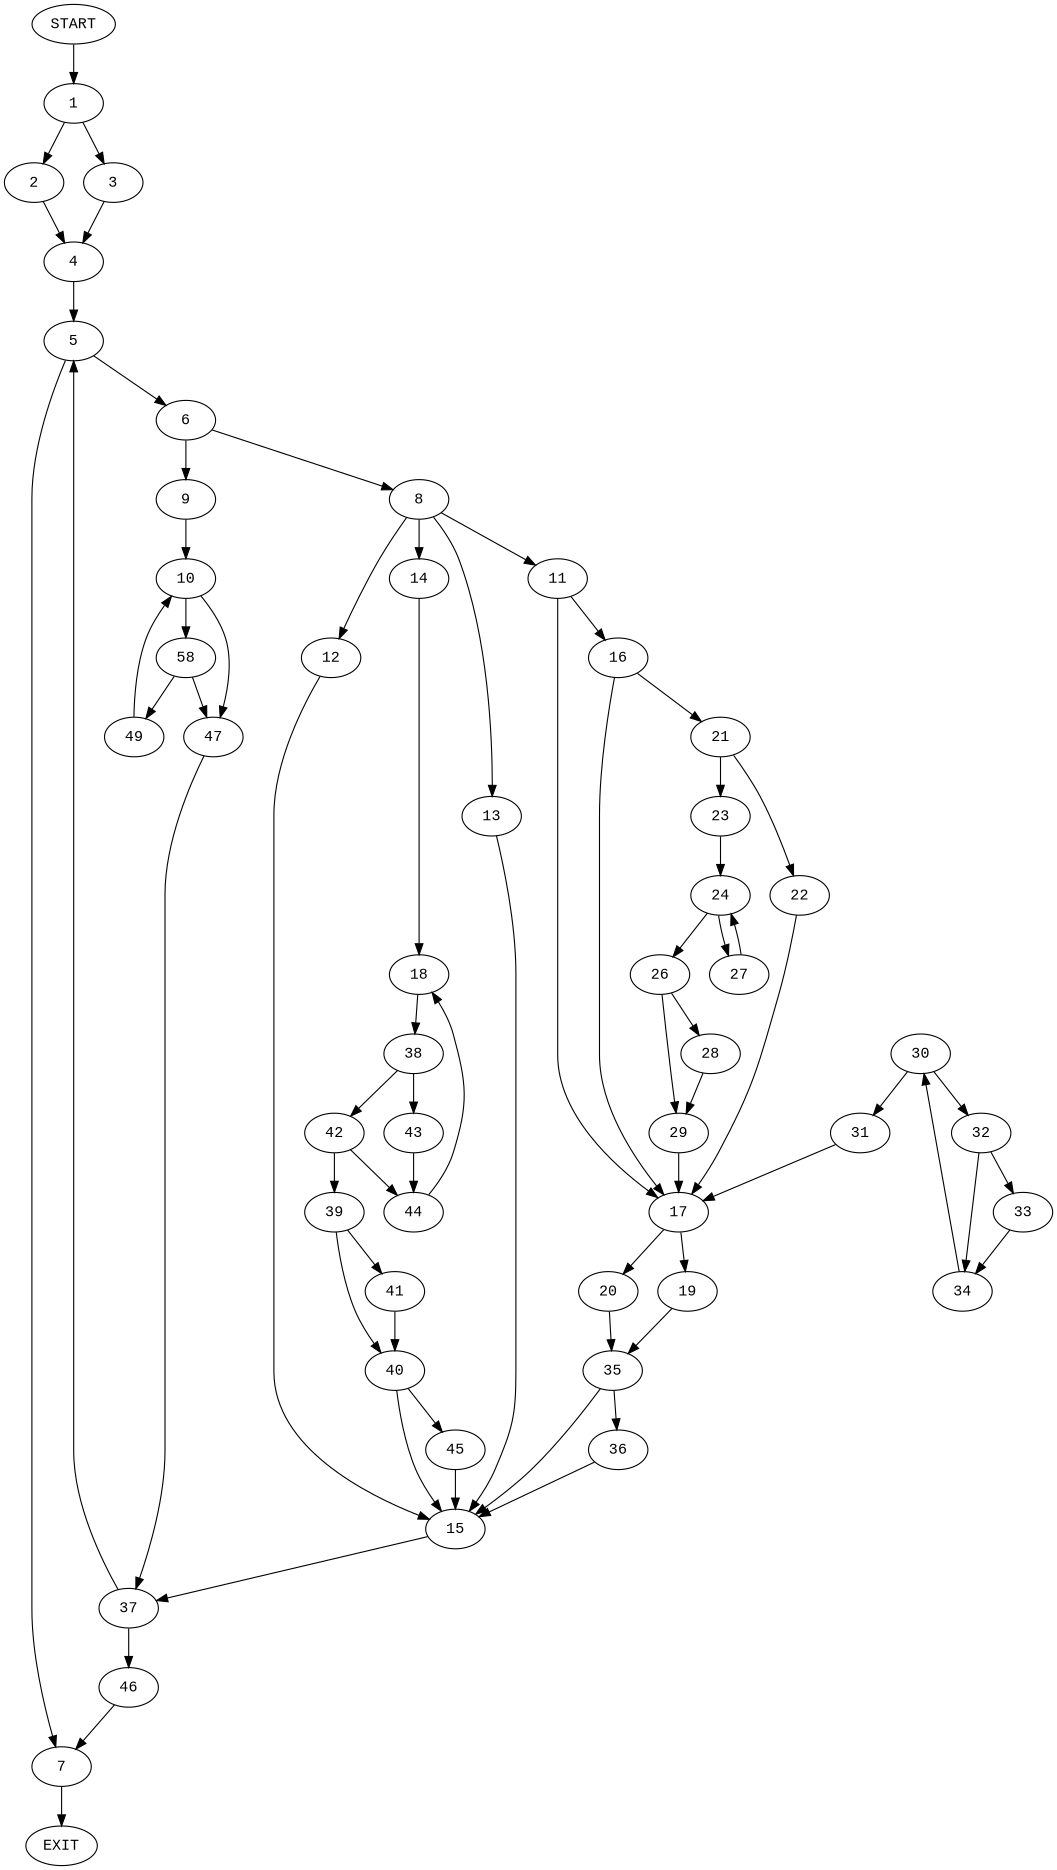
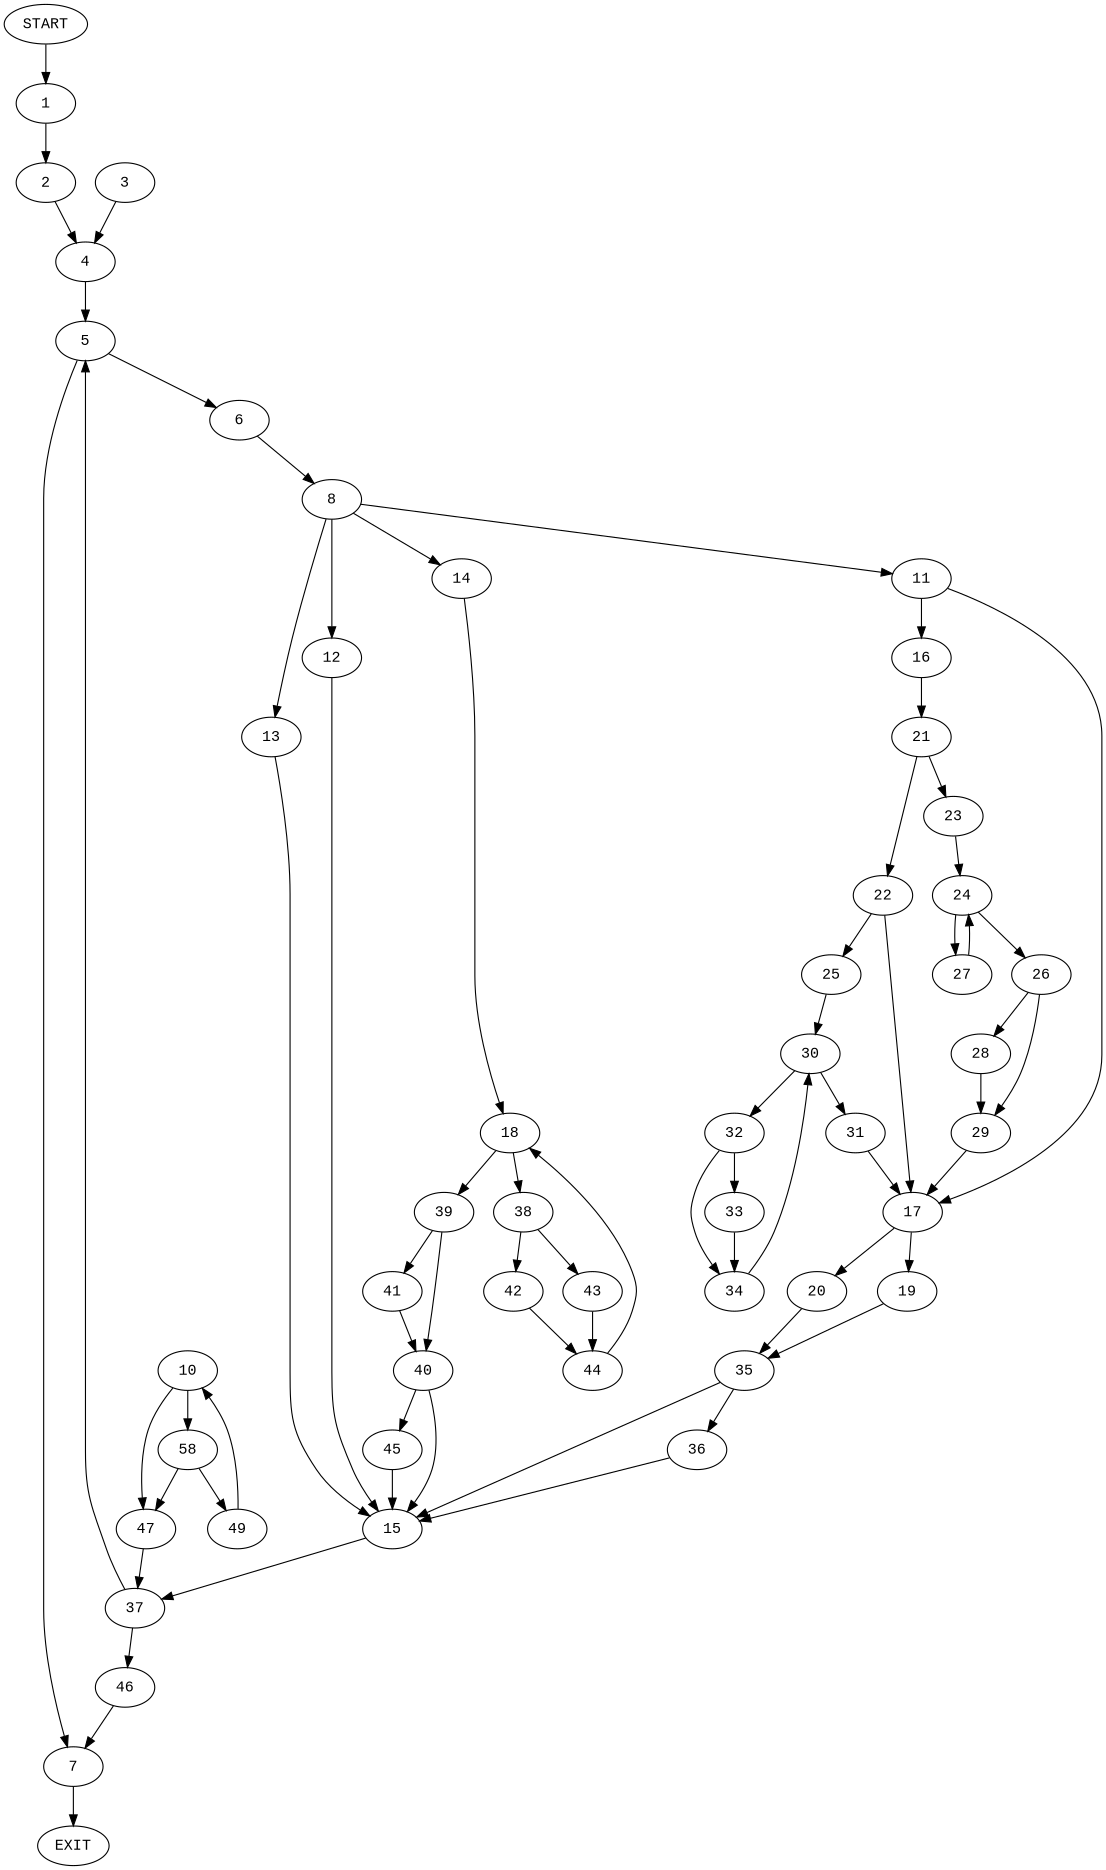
(91, 138) -> none
(186, 499) -> none
(600, 938) -> none
none -> (831, 975)
(334, 1167) -> (481, 1168)
